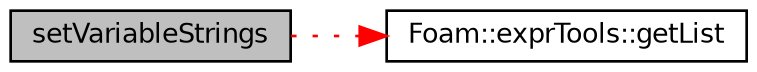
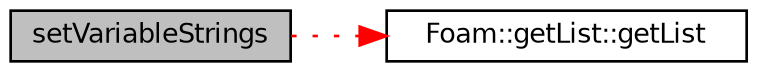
(567, 36) -> (567, 36)
